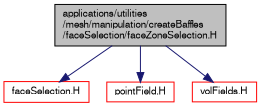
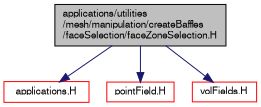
(46, 92) -> (46, 92)
